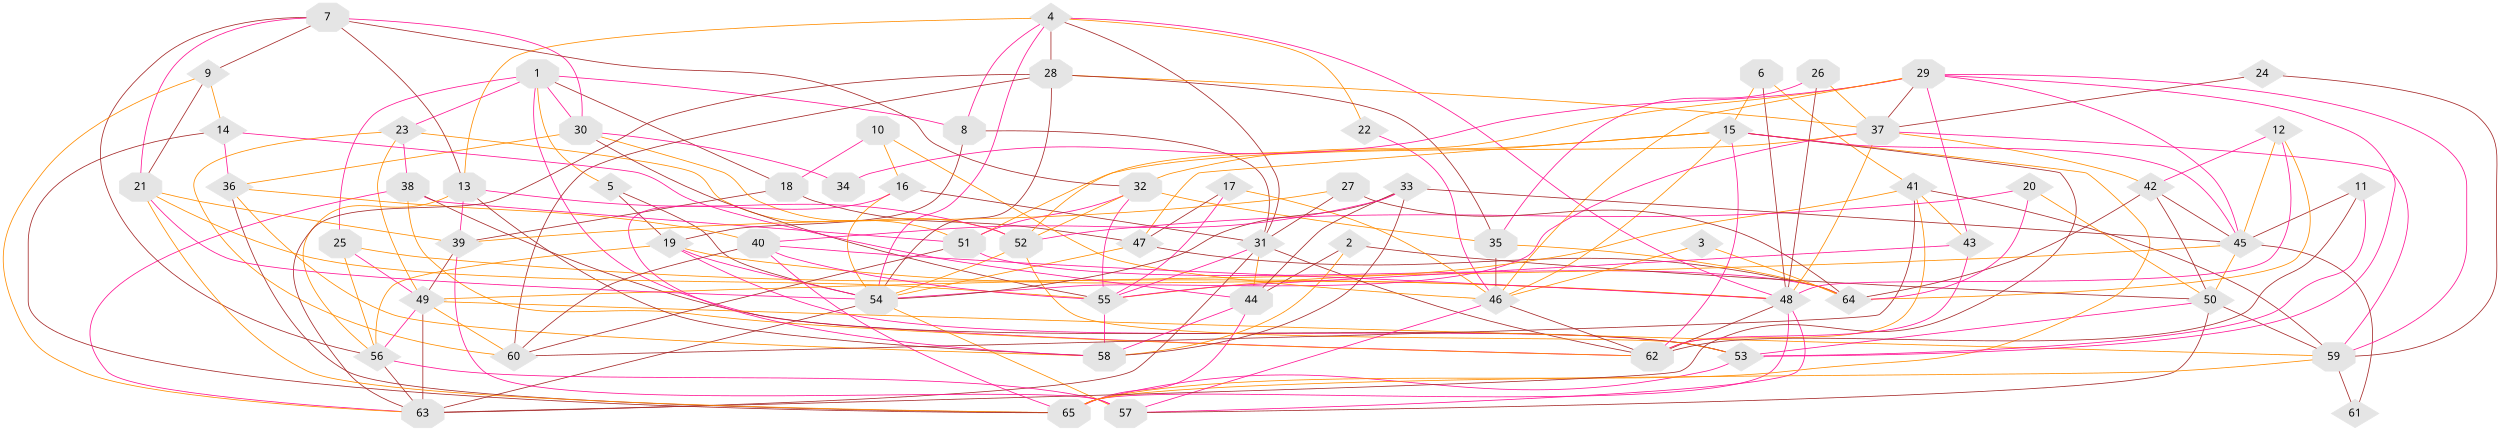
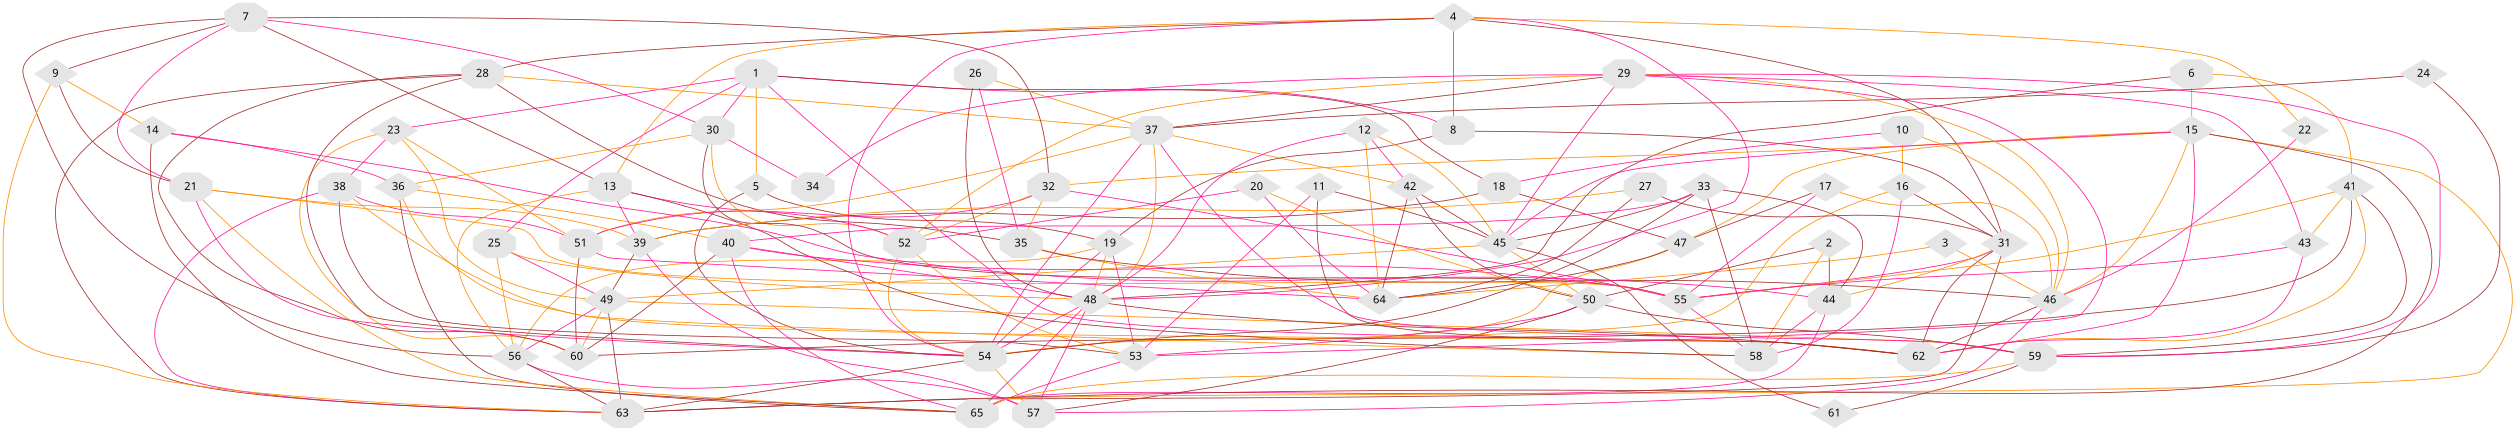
none -> (1044, 325)
